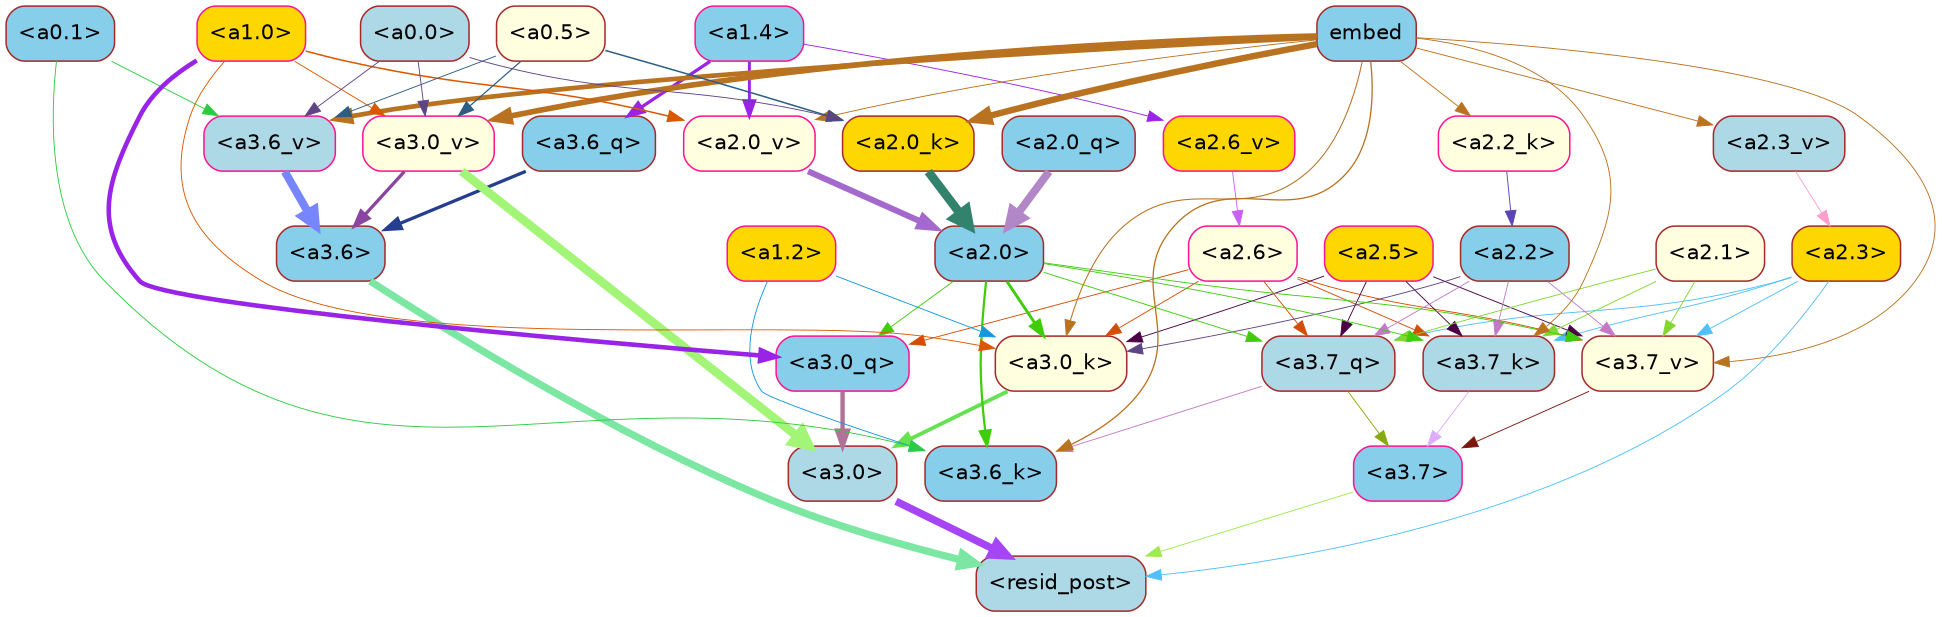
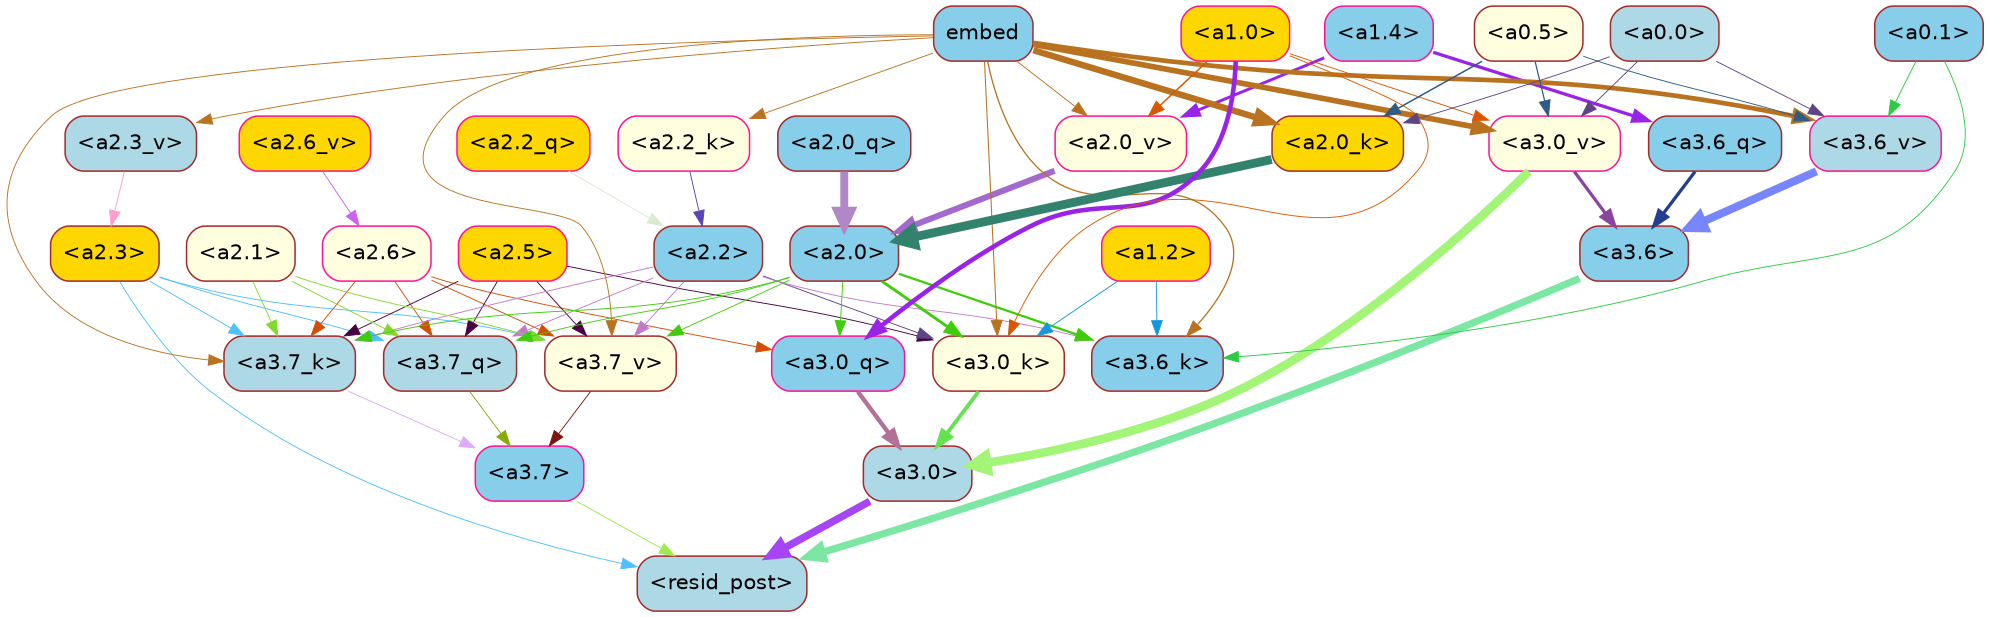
(977, 77) -> none
none -> (523, 144)
(1167, 300) -> none
(1167, 416) -> (943, 312)
